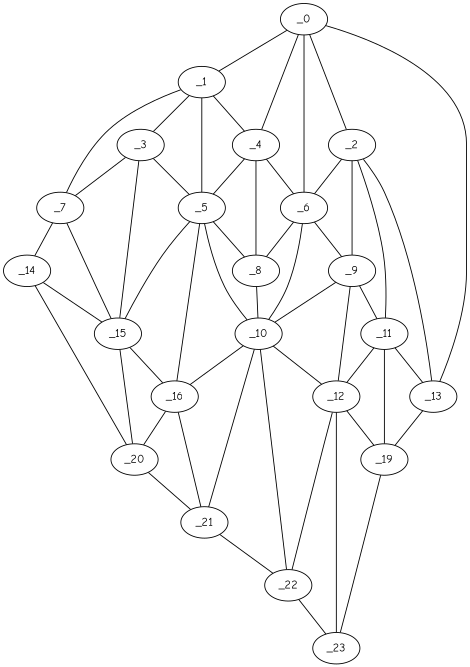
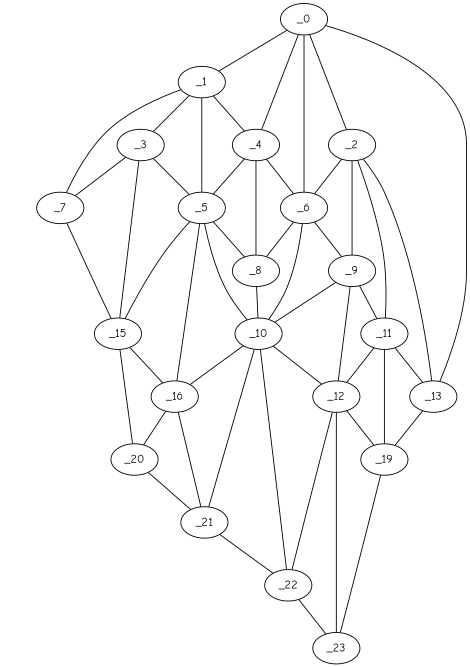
(27, 271) -> none
